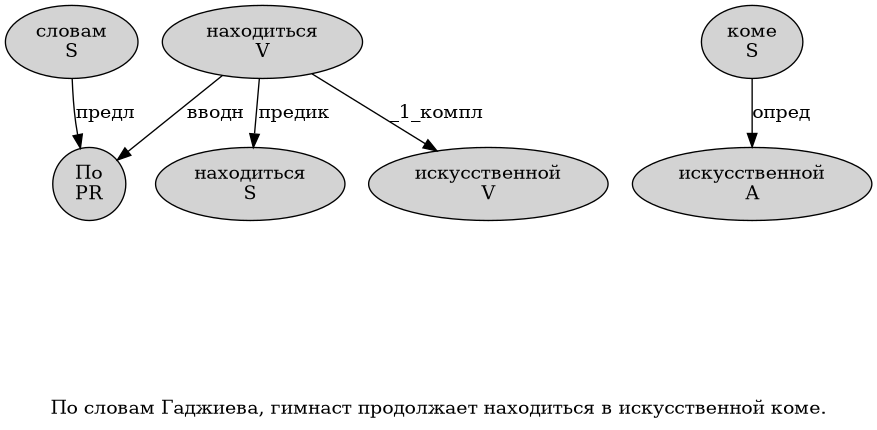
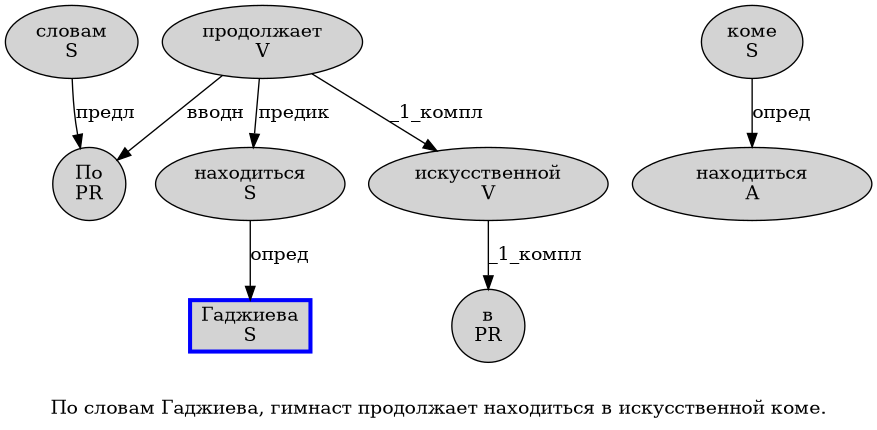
(262, 42) -> (262, 42)
(752, 184) -> (752, 184)
none -> (250, 326)
none -> (488, 326)
